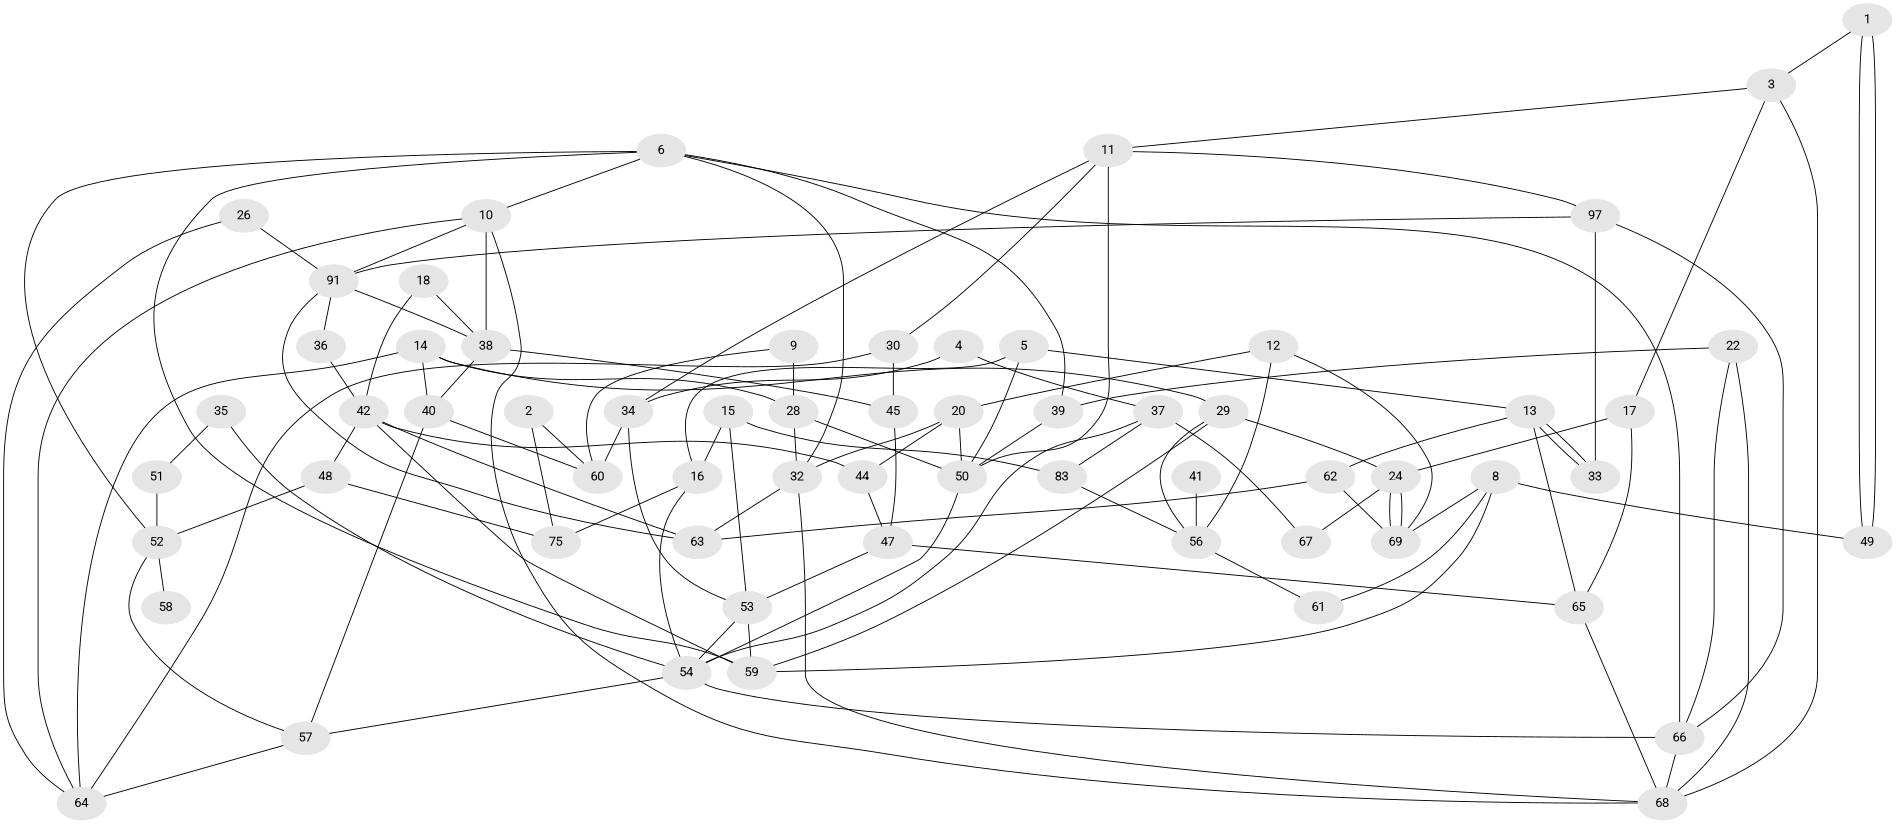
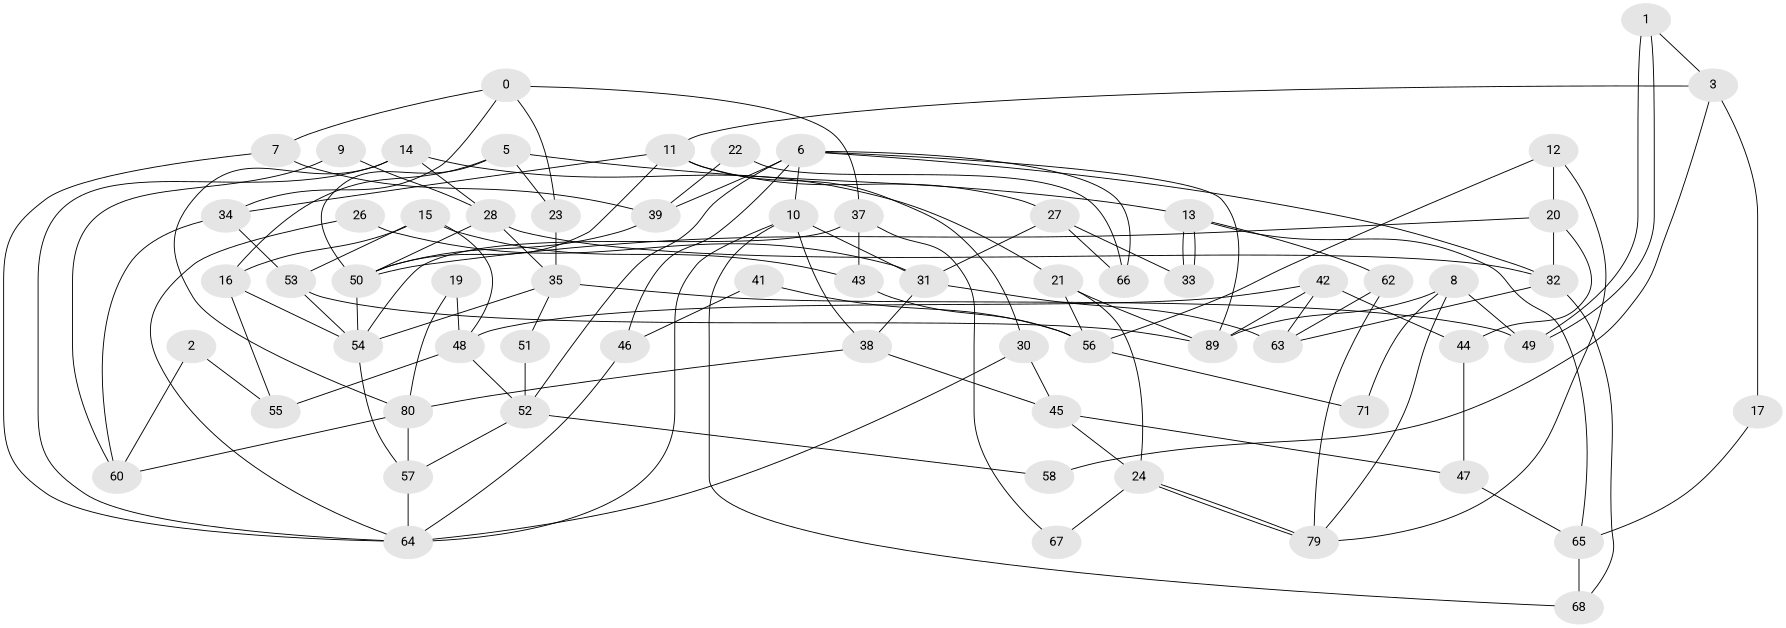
none -> (276, 151)
none -> (556, 216)
(1595, 216) -> (1055, 216)
none -> (514, 239)
none -> (491, 271)
(334, 281) -> (924, 281)
(424, 281) -> none
none -> (456, 281)
none -> (1257, 306)
(321, 346) -> none
none -> (625, 346)
(959, 346) -> (506, 85)
(429, 412) -> (408, 412)
(1223, 412) -> (1058, 281)
(1513, 444) -> (1098, 444)
(1062, 477) -> (859, 281)
(1818, 480) -> (1473, 407)
(556, 542) -> (276, 412)
(1396, 542) -> (1314, 542)
(818, 575) -> none
(1749, 588) -> none
(1319, 608) -> (1364, 412)
(752, 673) -> (1213, 346)
(1178, 730) -> none
(1671, 771) -> none
